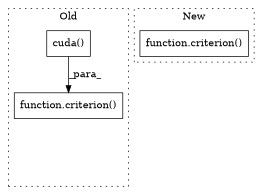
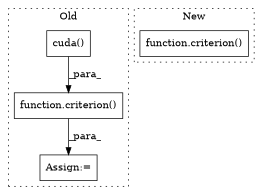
none -> (69, 168)
